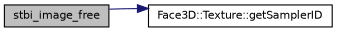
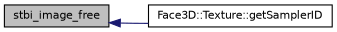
(123, 9) -> (134, 23)
